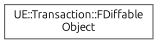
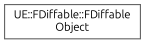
(79, 22) -> (72, 22)
